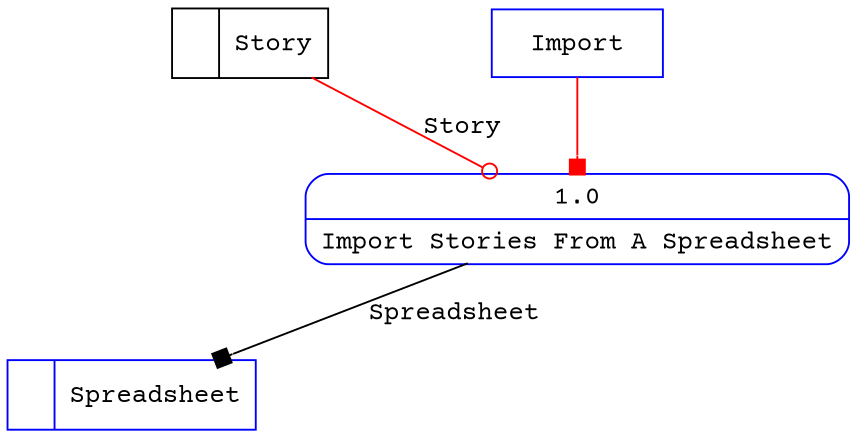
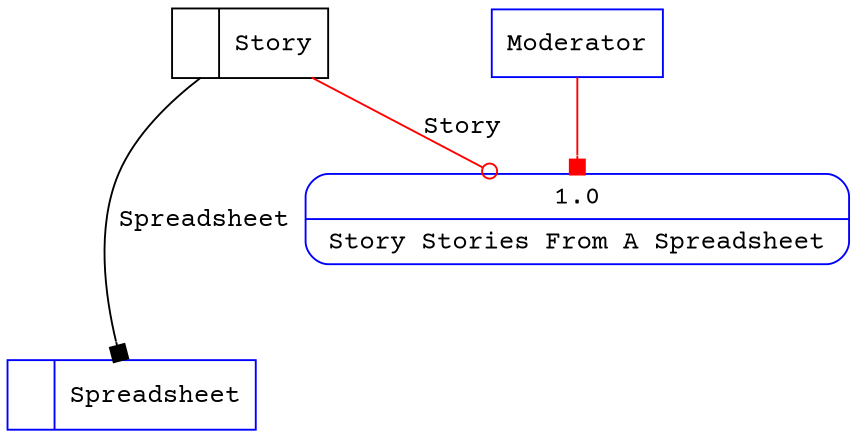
(577, 43) -> (577, 43)
(577, 241) -> (577, 241)
(350, 309) -> (112, 194)
